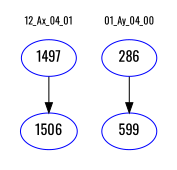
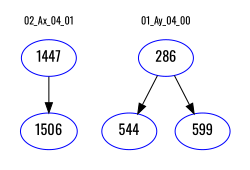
(49, 22) -> (49, 22)
(49, 58) -> (49, 58)
none -> (129, 131)
